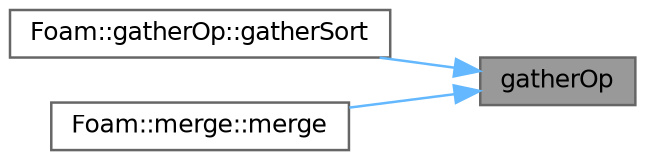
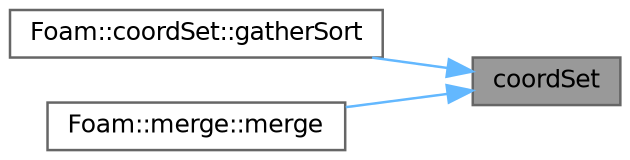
(200, 34) -> (196, 34)
(558, 81) -> (547, 81)
